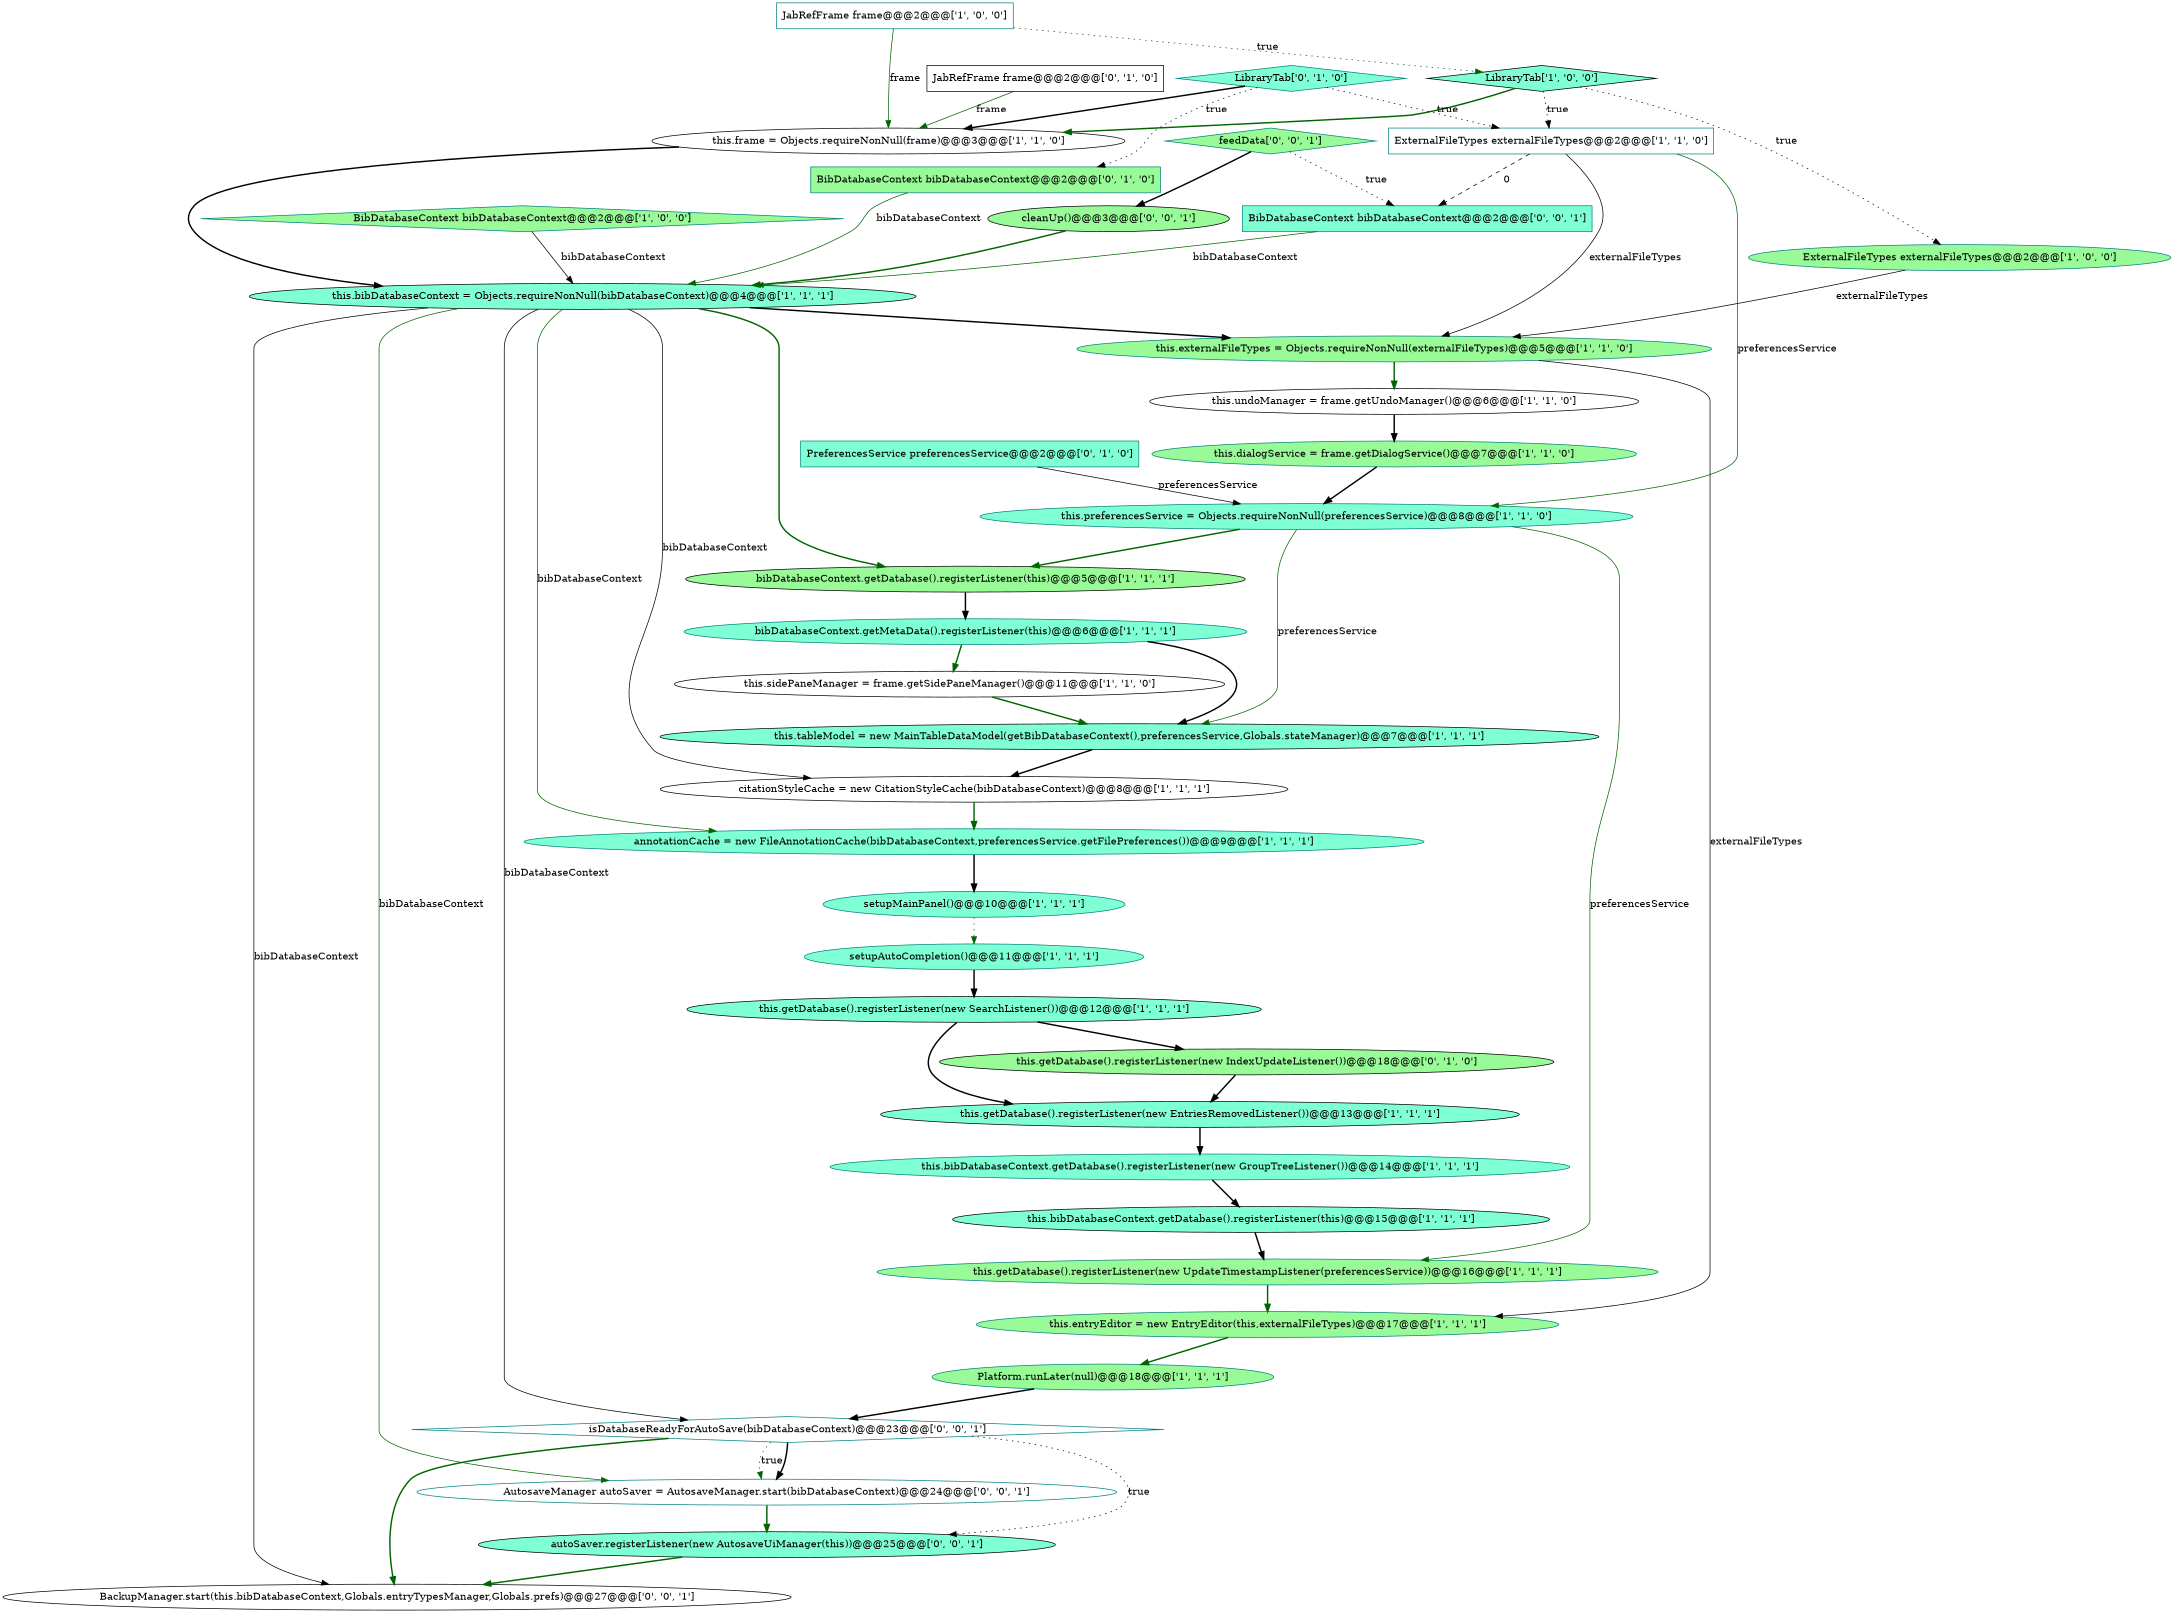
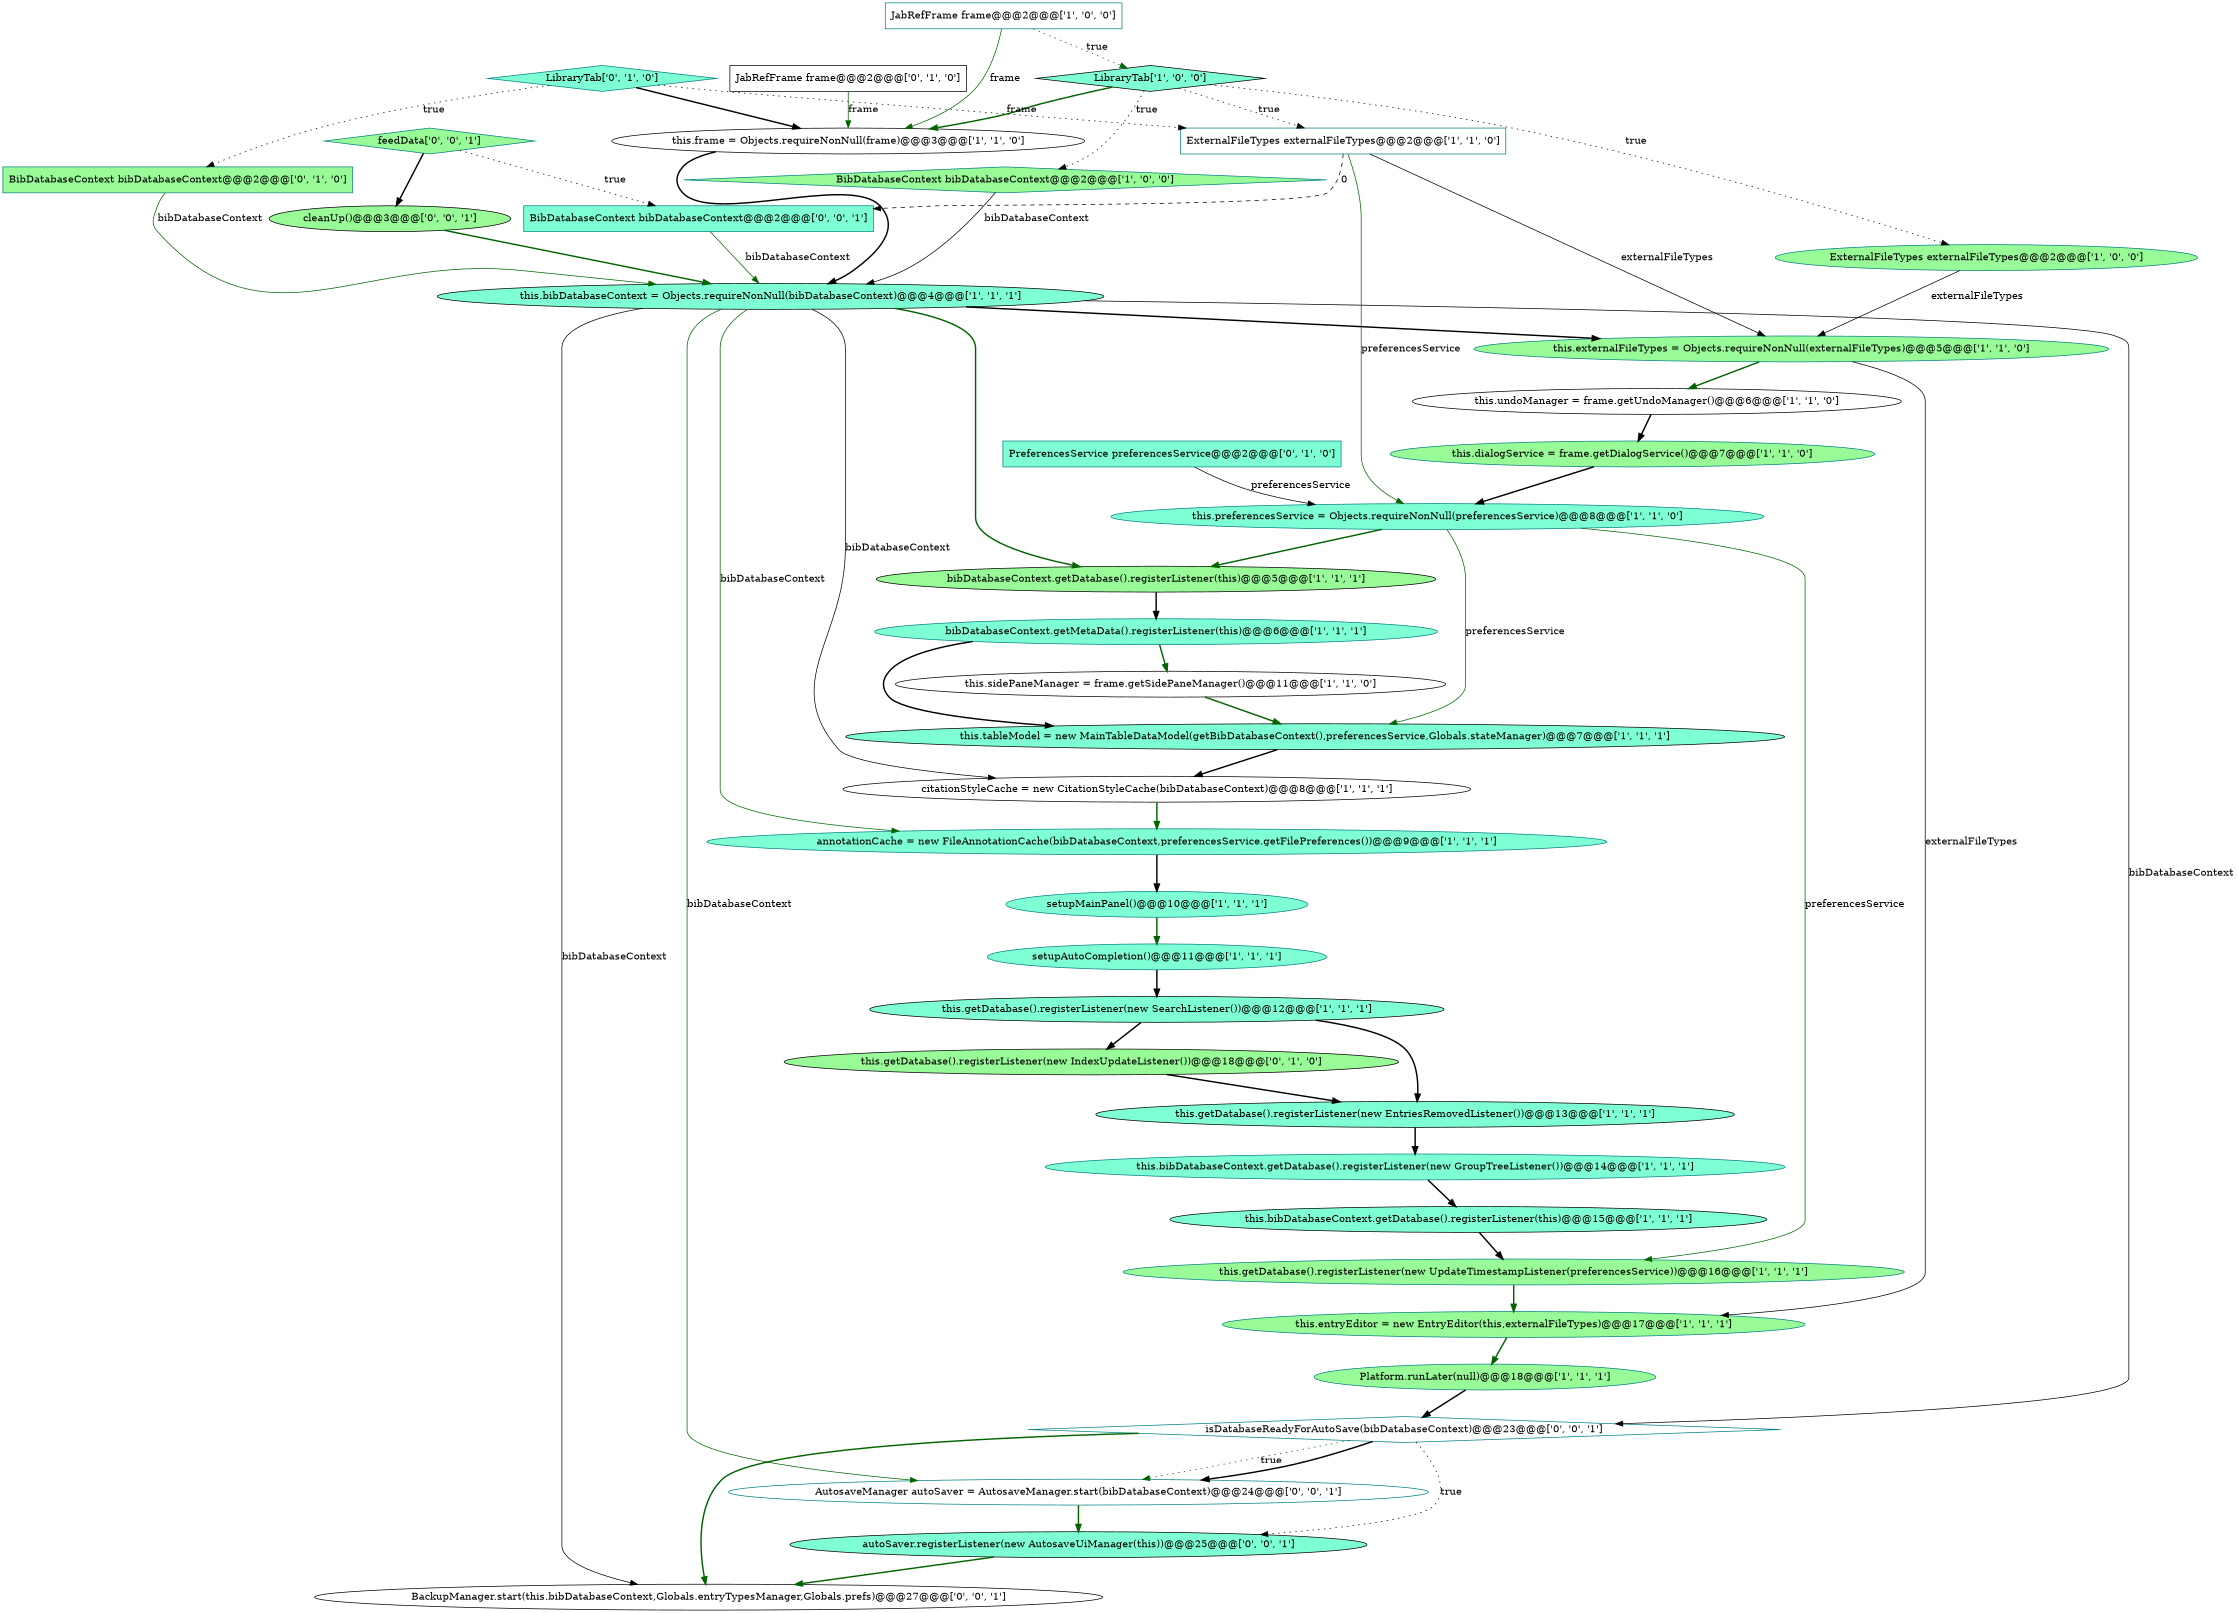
(1448, 110) -> (1022, 110)
none -> (1112, 136)
(974, 927) -> (1157, 927)
